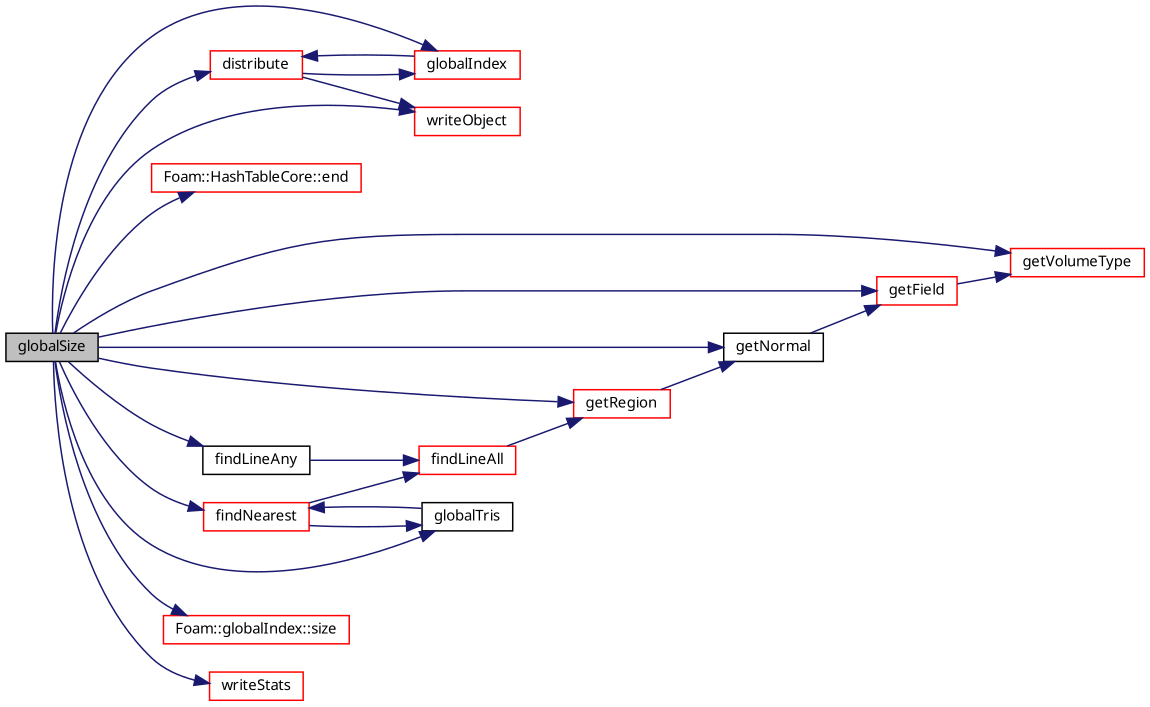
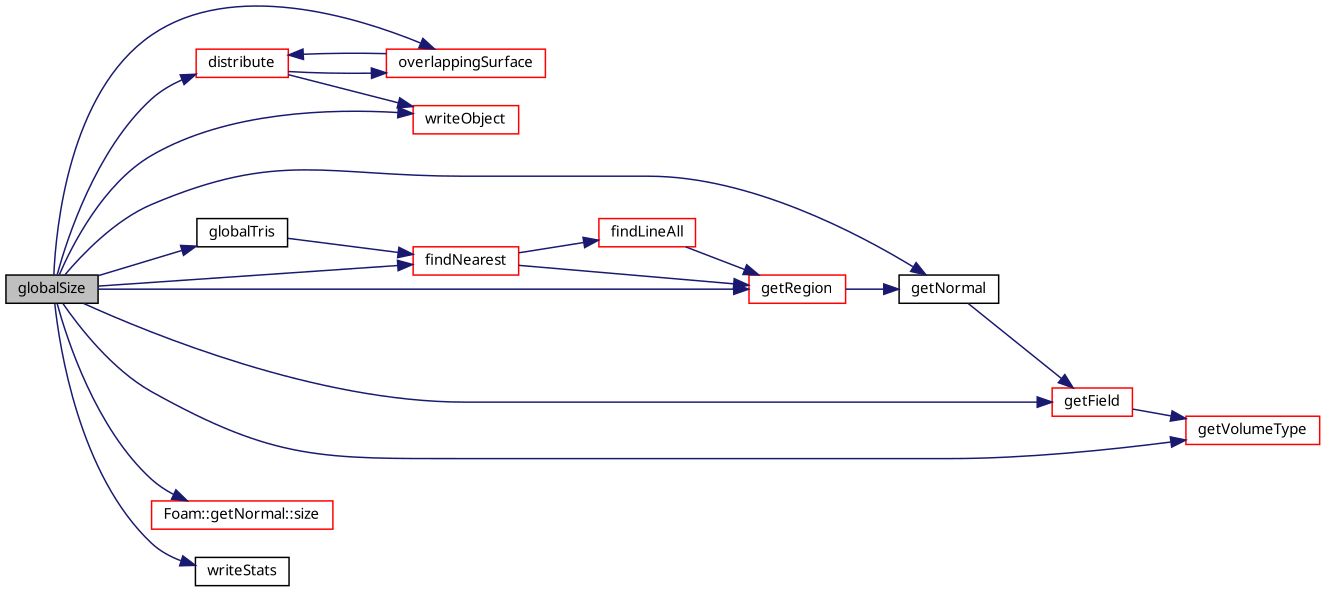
(467, 65) -> (466, 63)
(256, 178) -> none
(256, 460) -> none
(358, 527) -> (626, 275)
(256, 630) -> (242, 515)
(256, 686) -> (242, 572)
